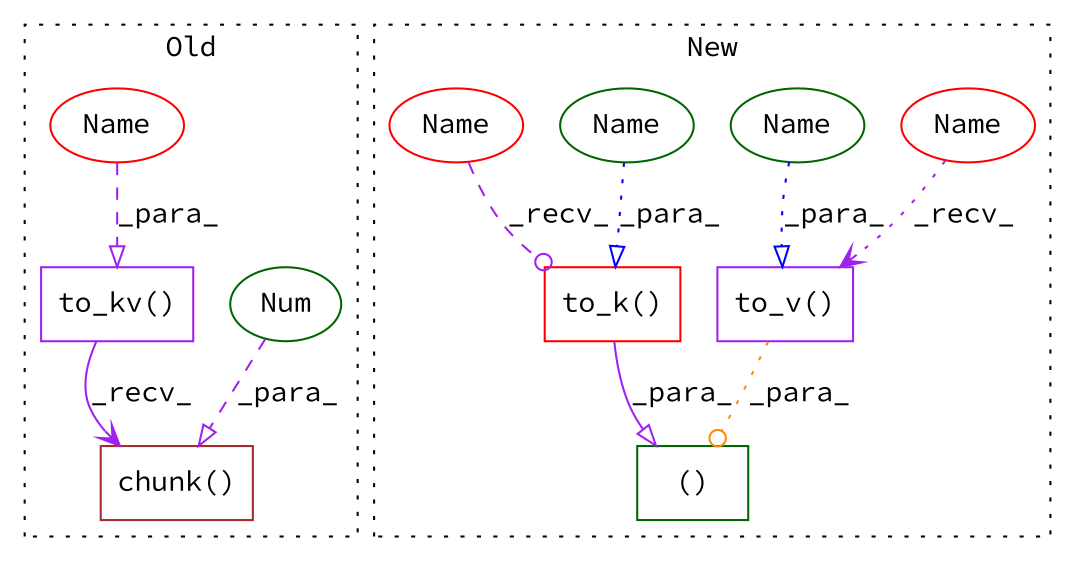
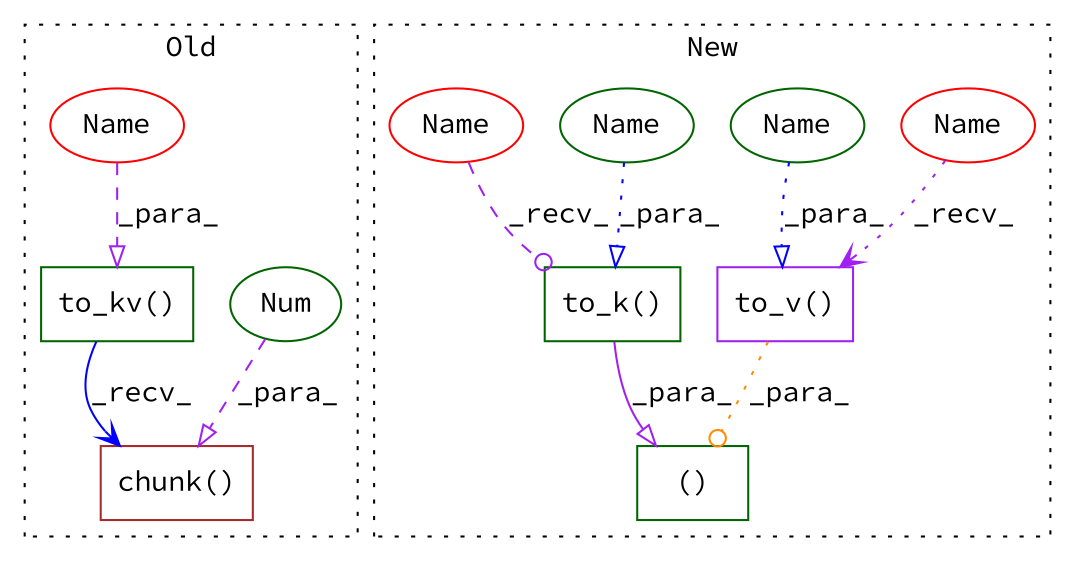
(117, 304) -> (117, 304)
(613, 304) -> (613, 304)
(86, 388) -> (86, 388)
